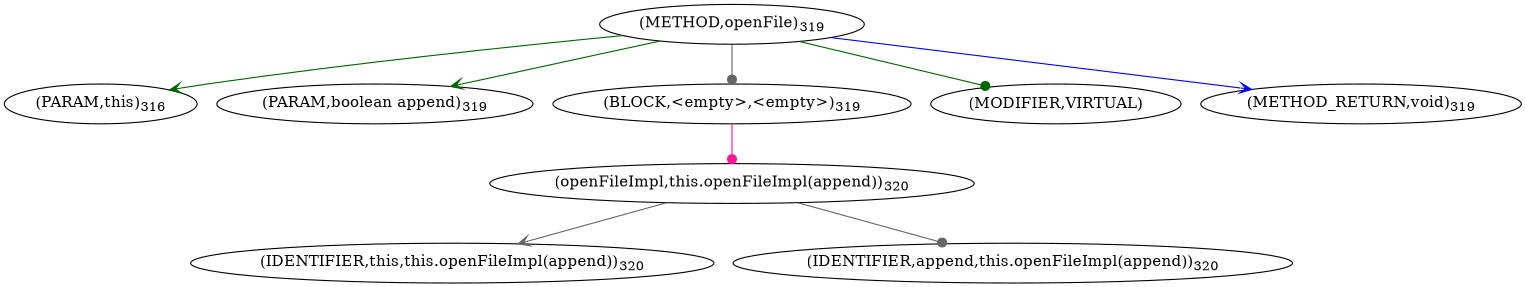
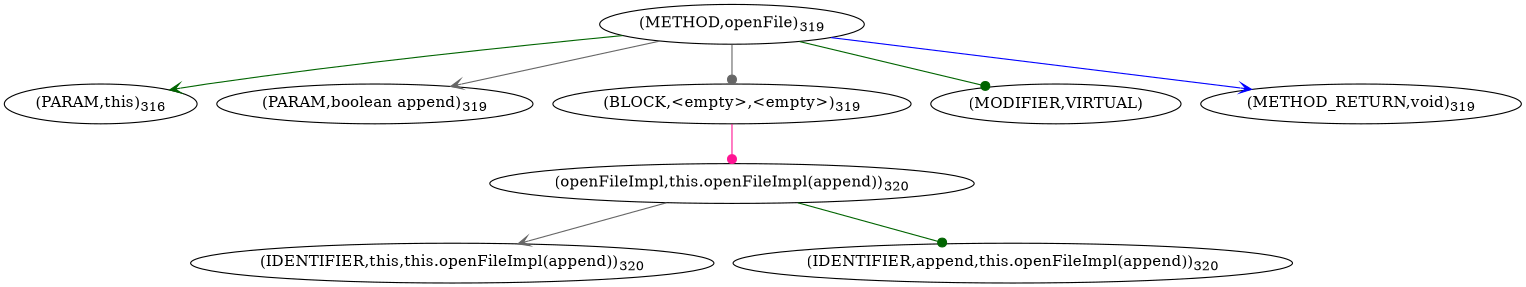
(561, 63) -> (561, 63)
(868, 222) -> (868, 222)
